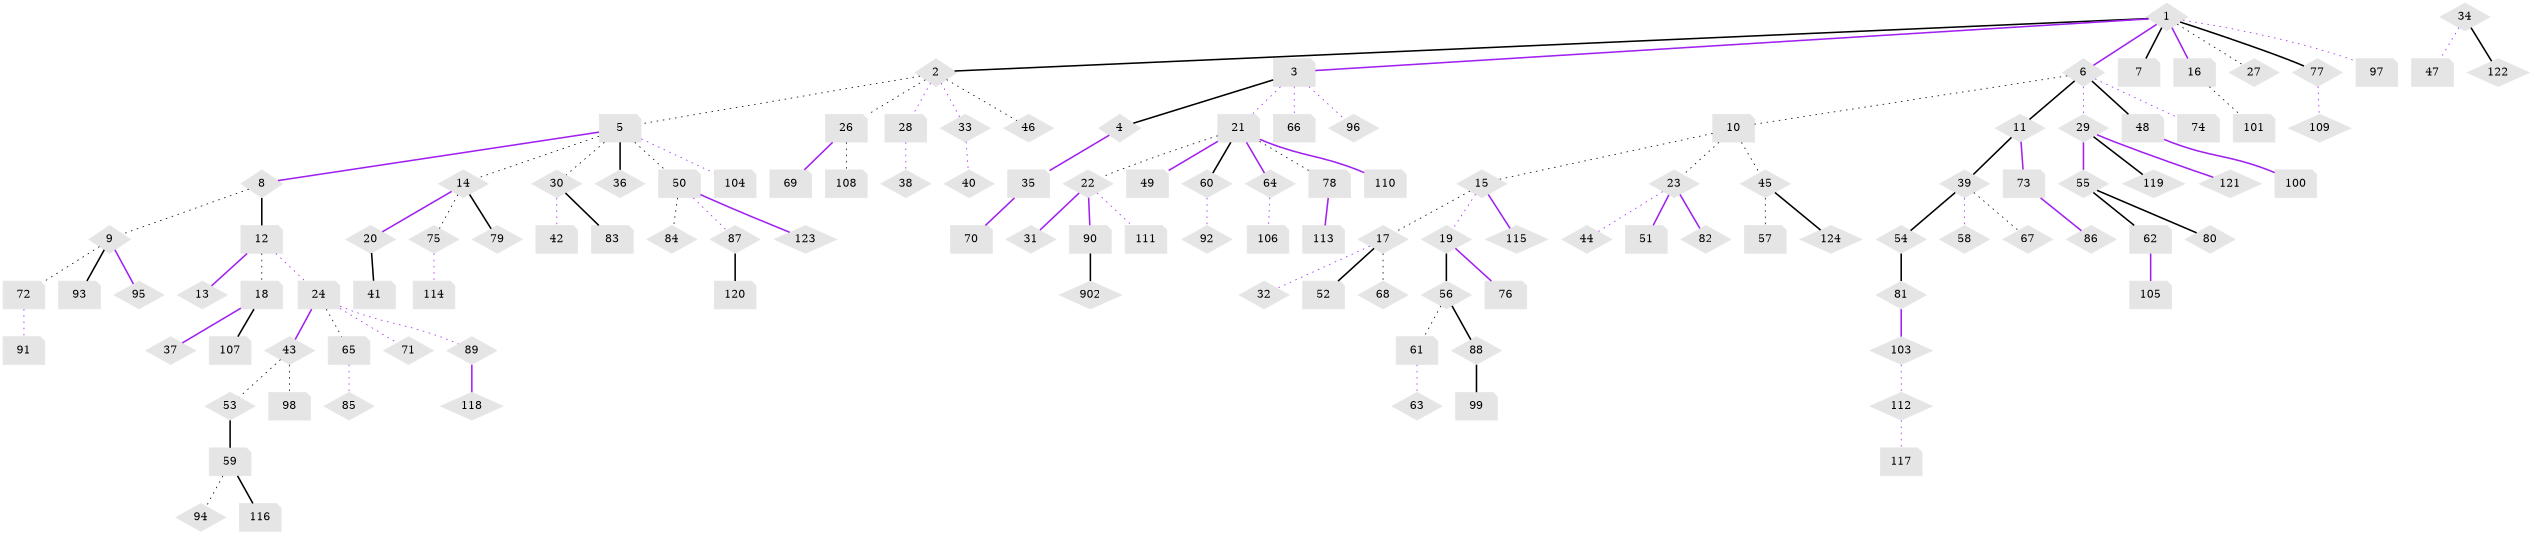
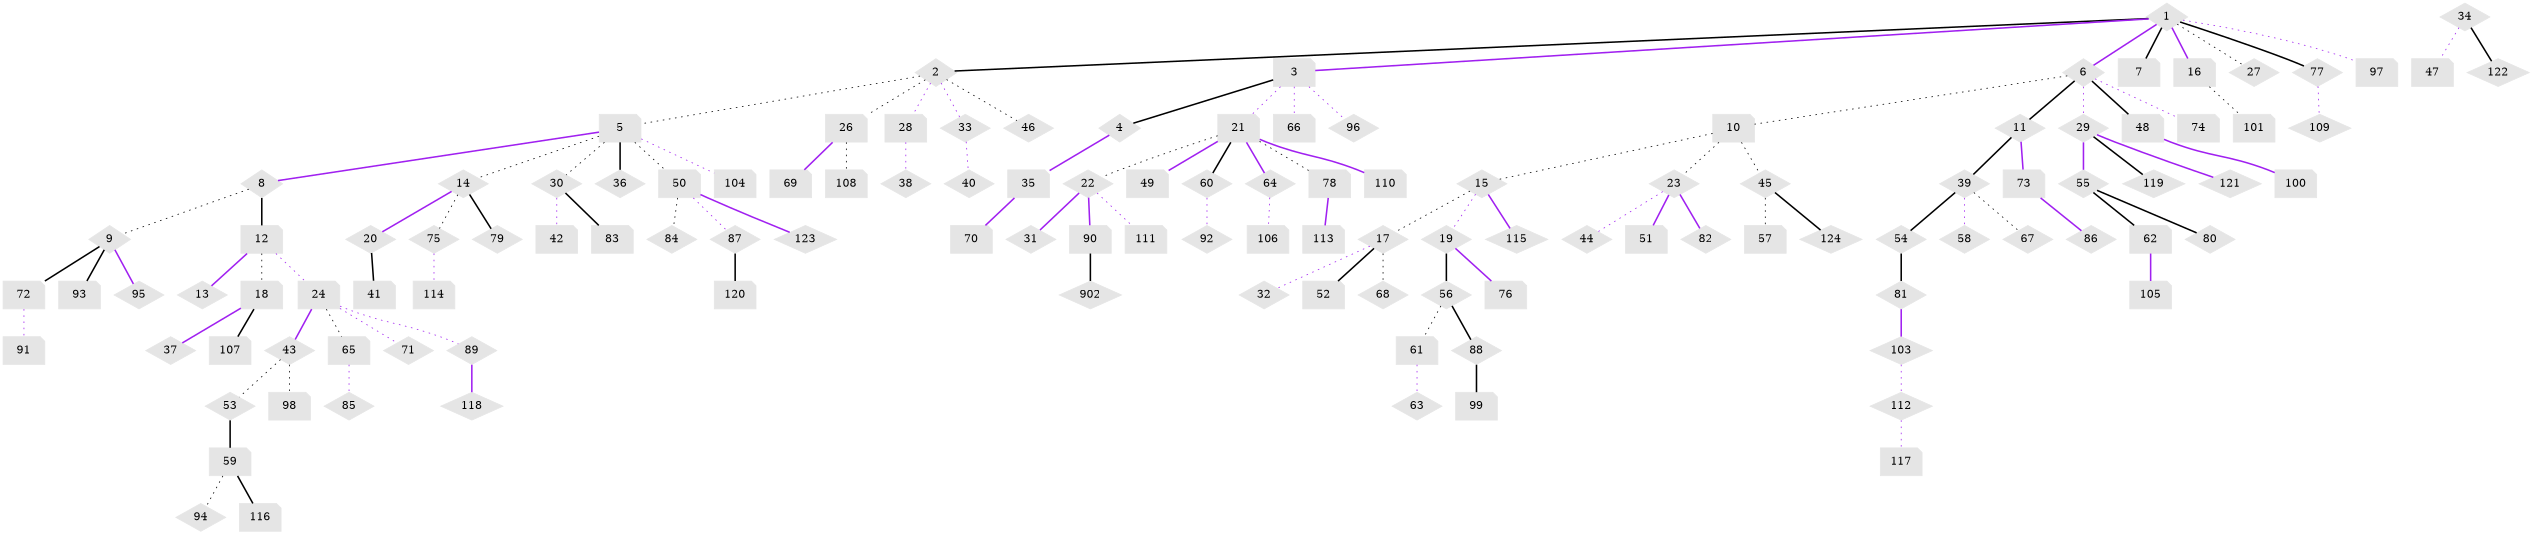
(72, 264) -> (72, 264)
